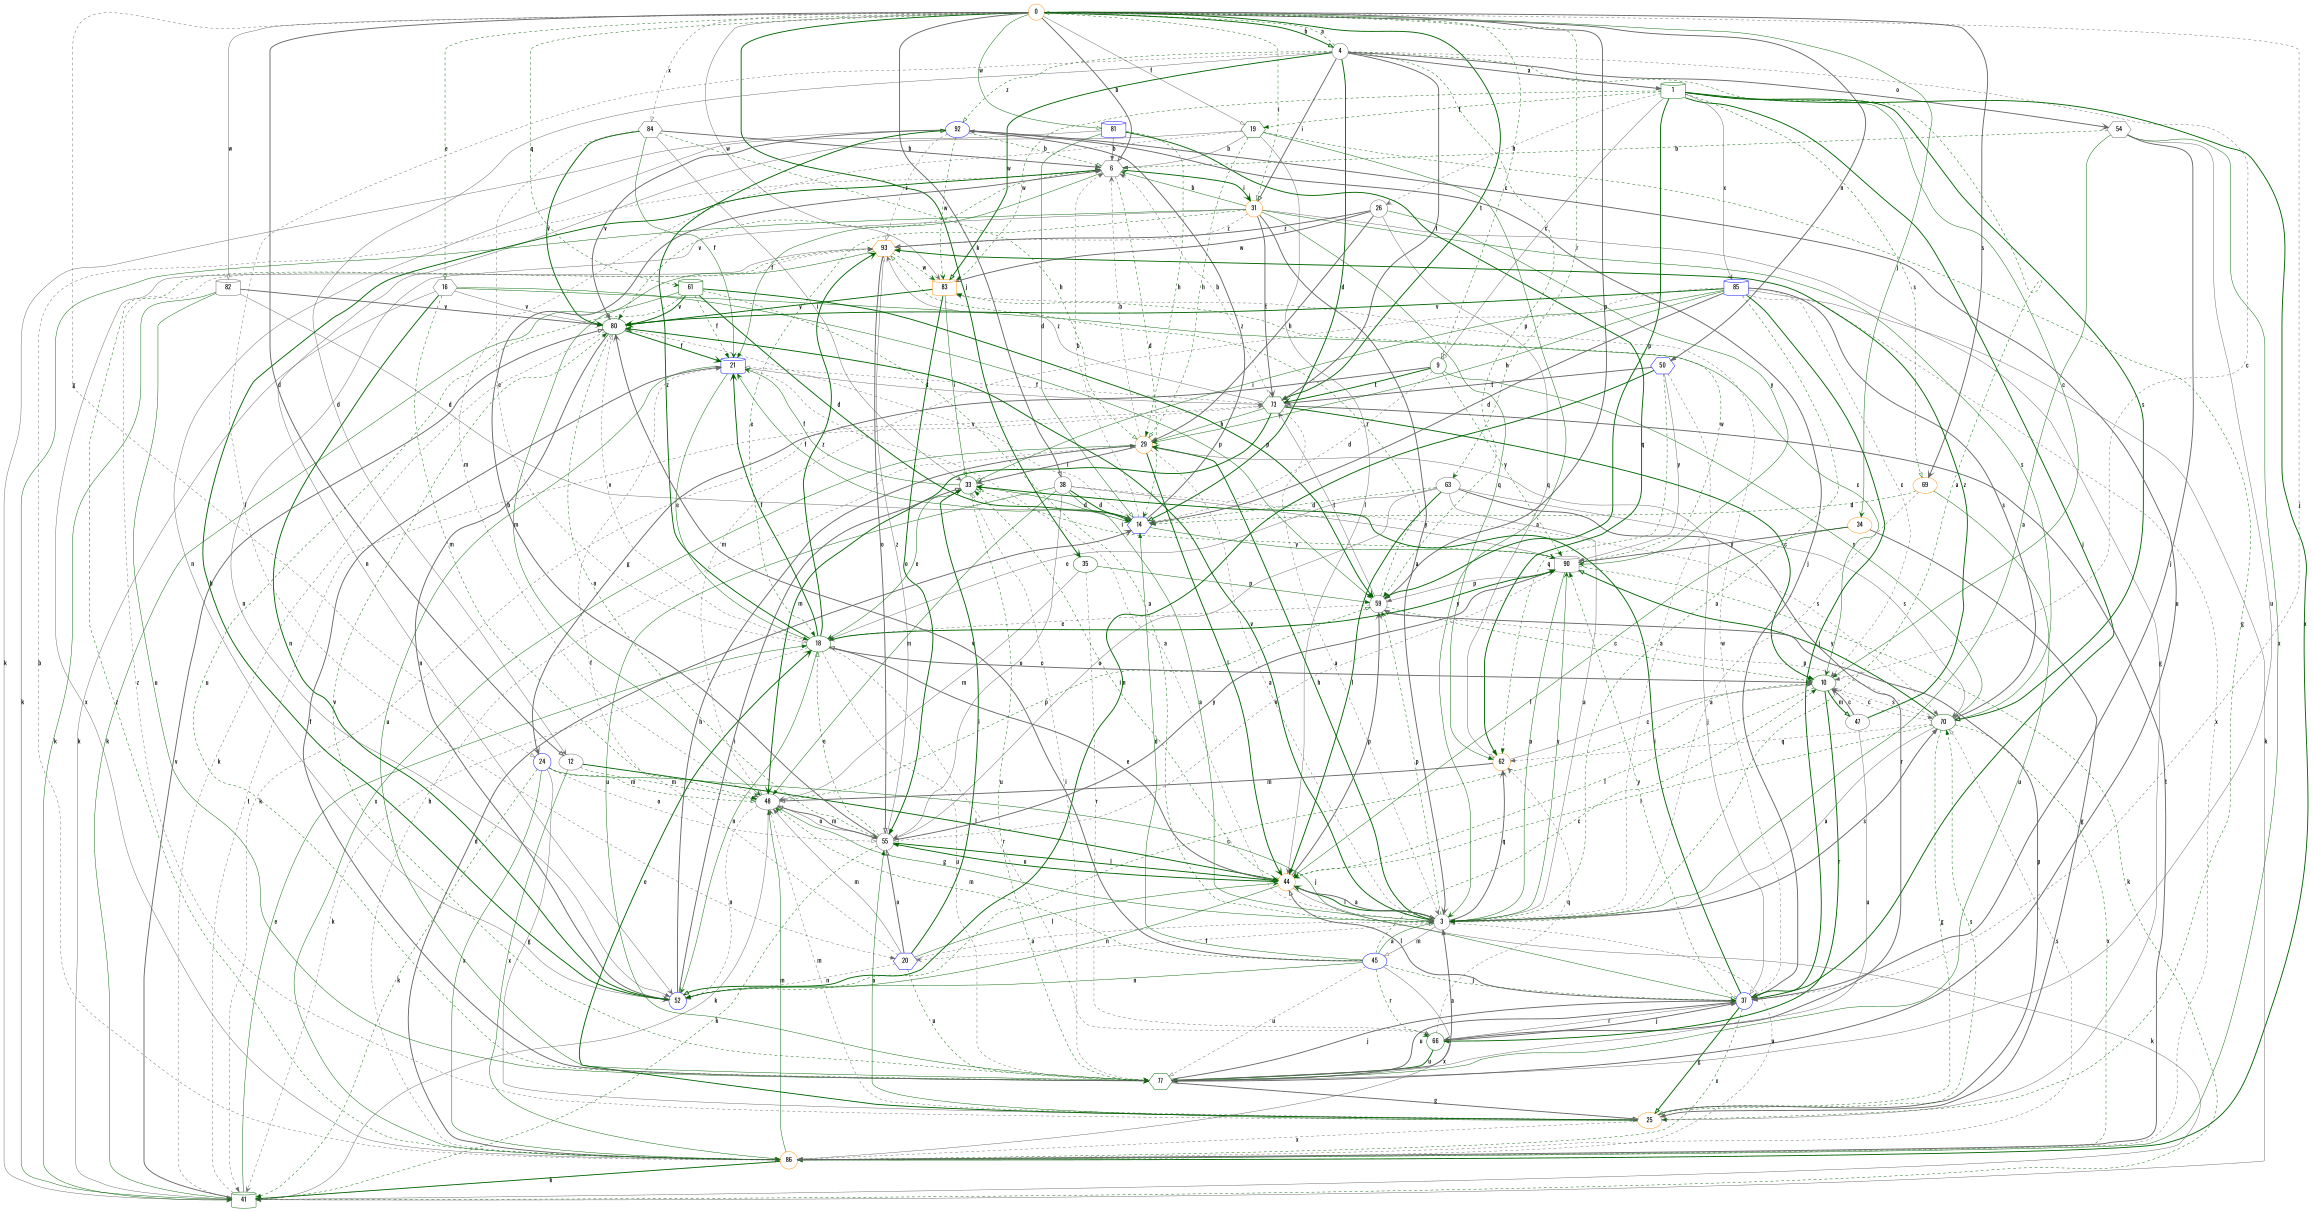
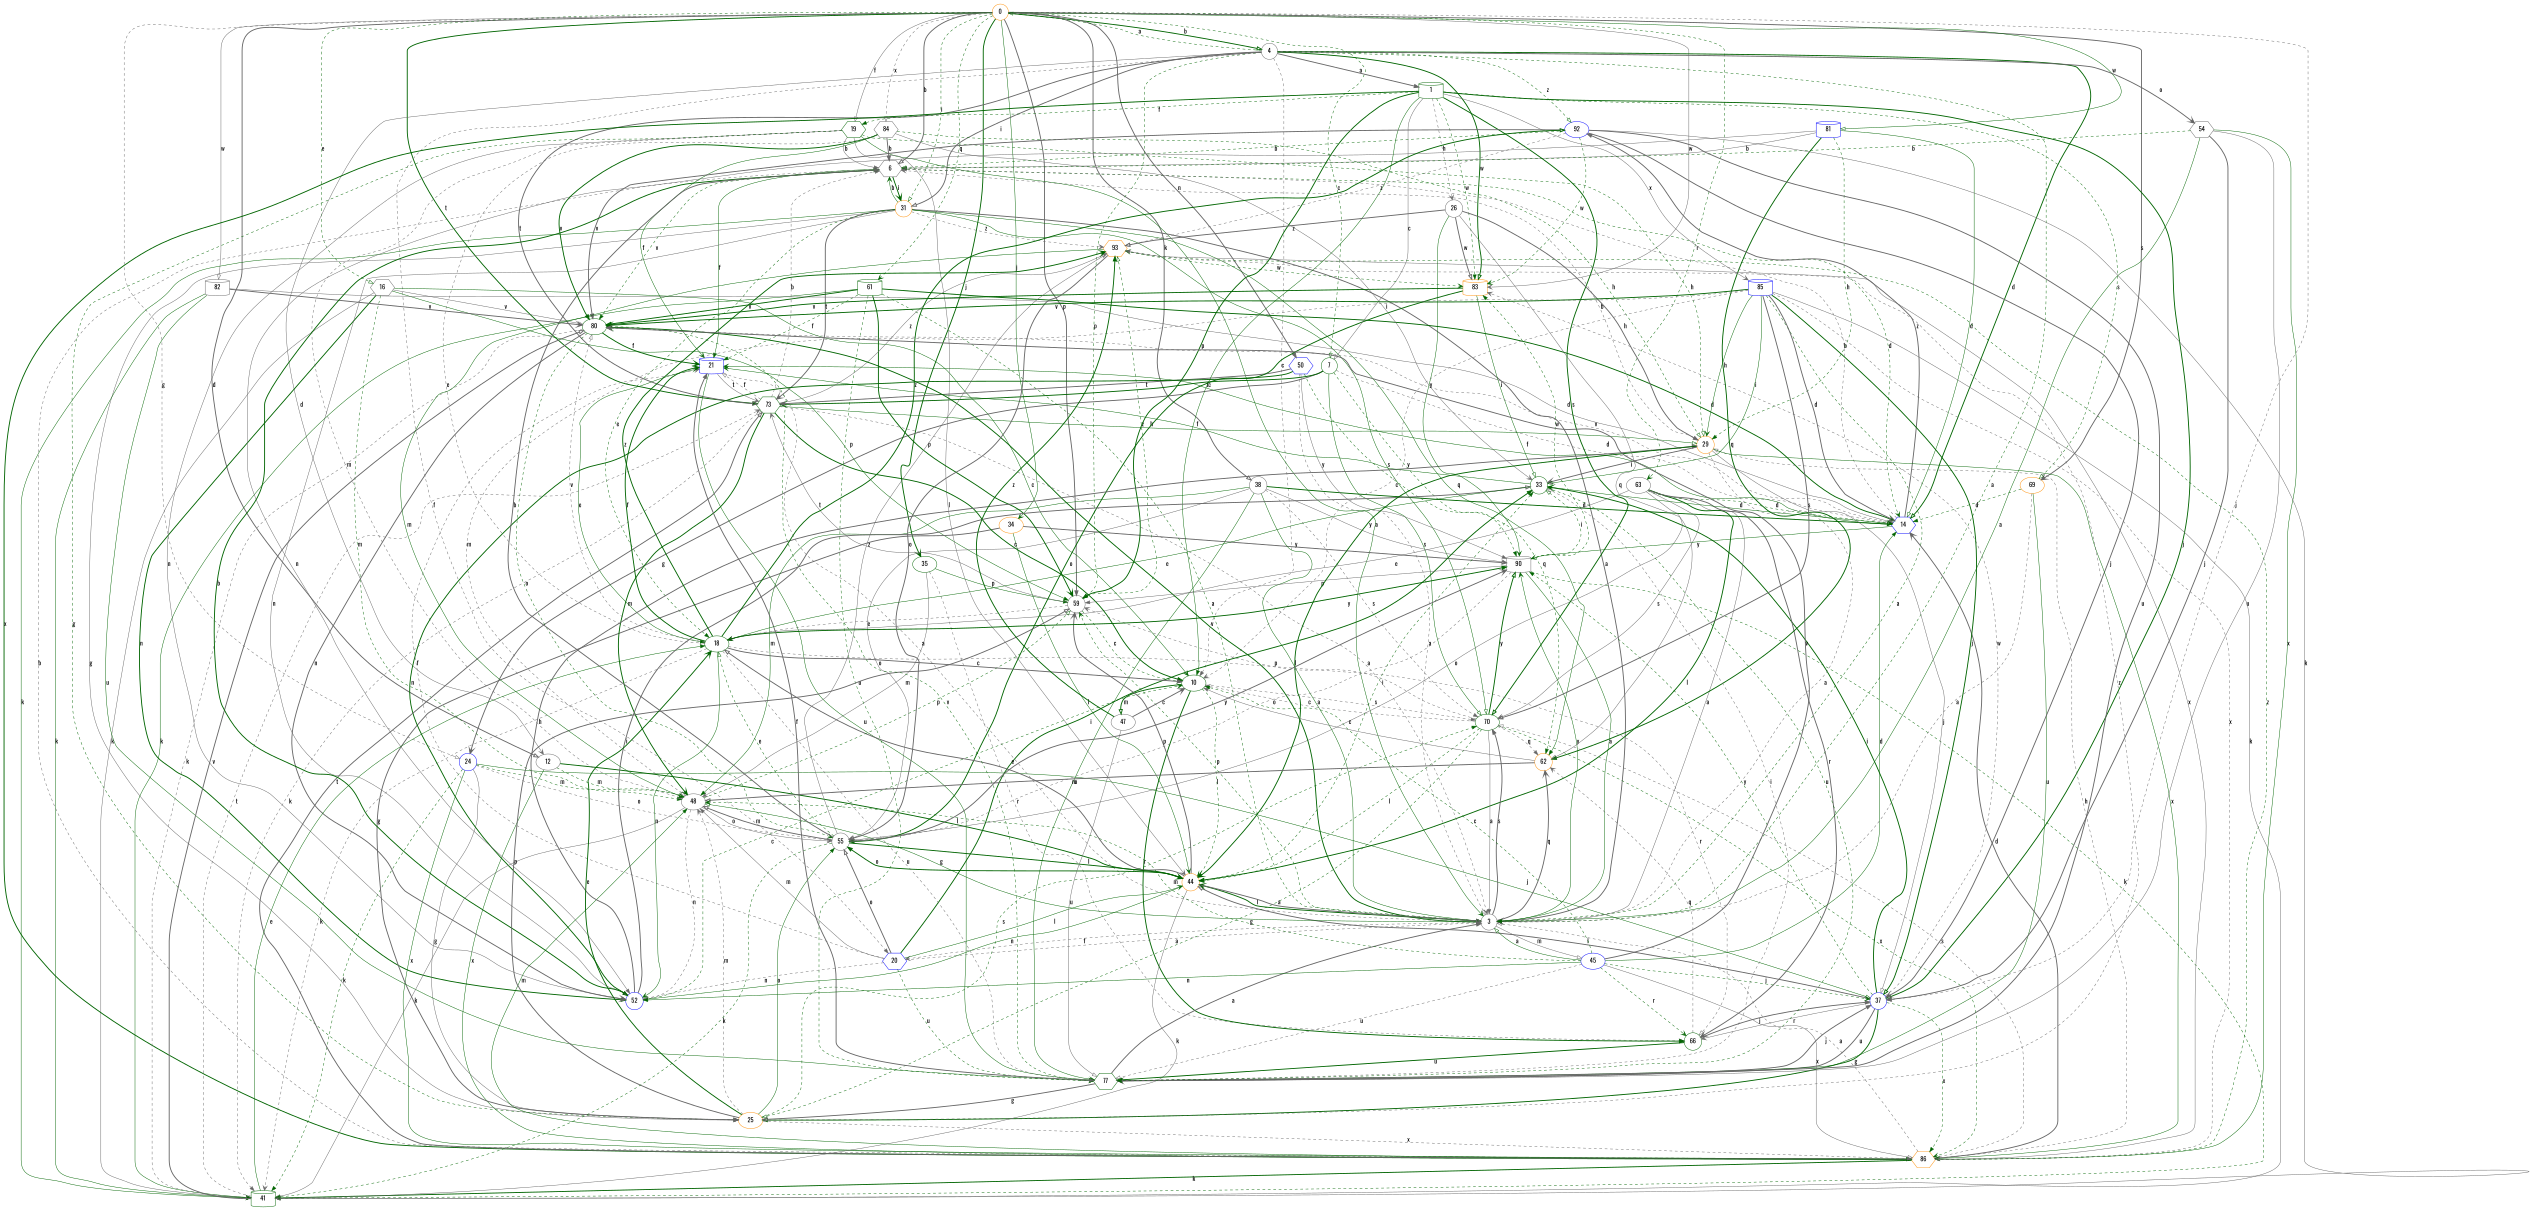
(1438, 366) -> (1329, 366)
(1315, 684) -> none
(789, 1160) -> (1923, 1160)
